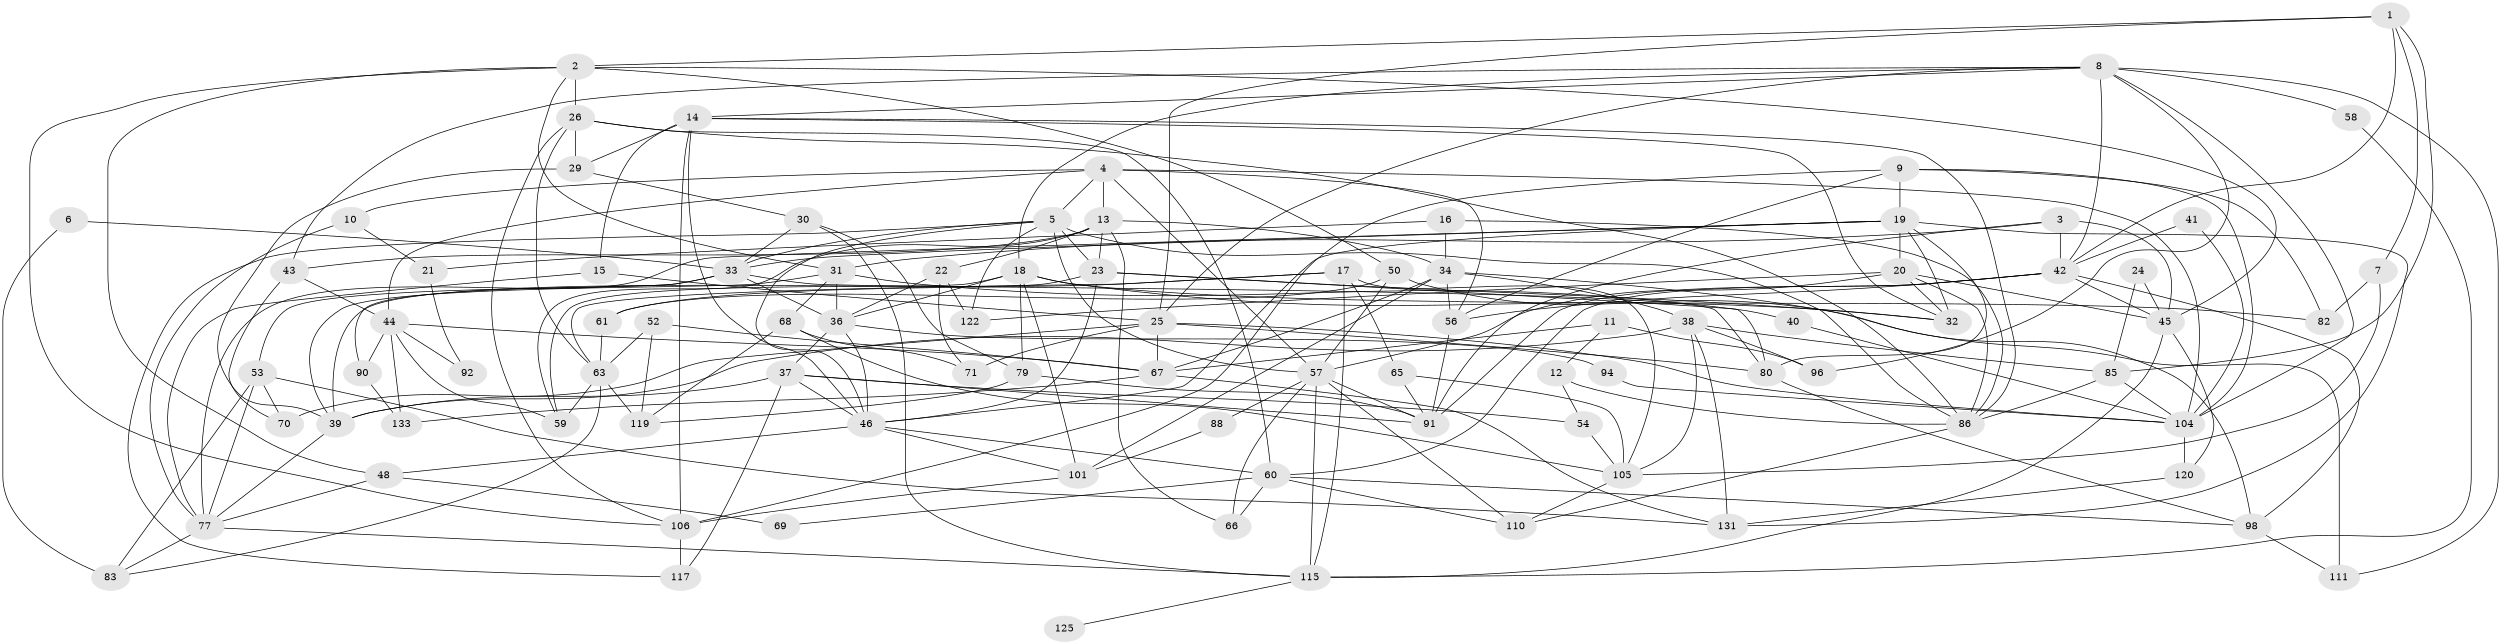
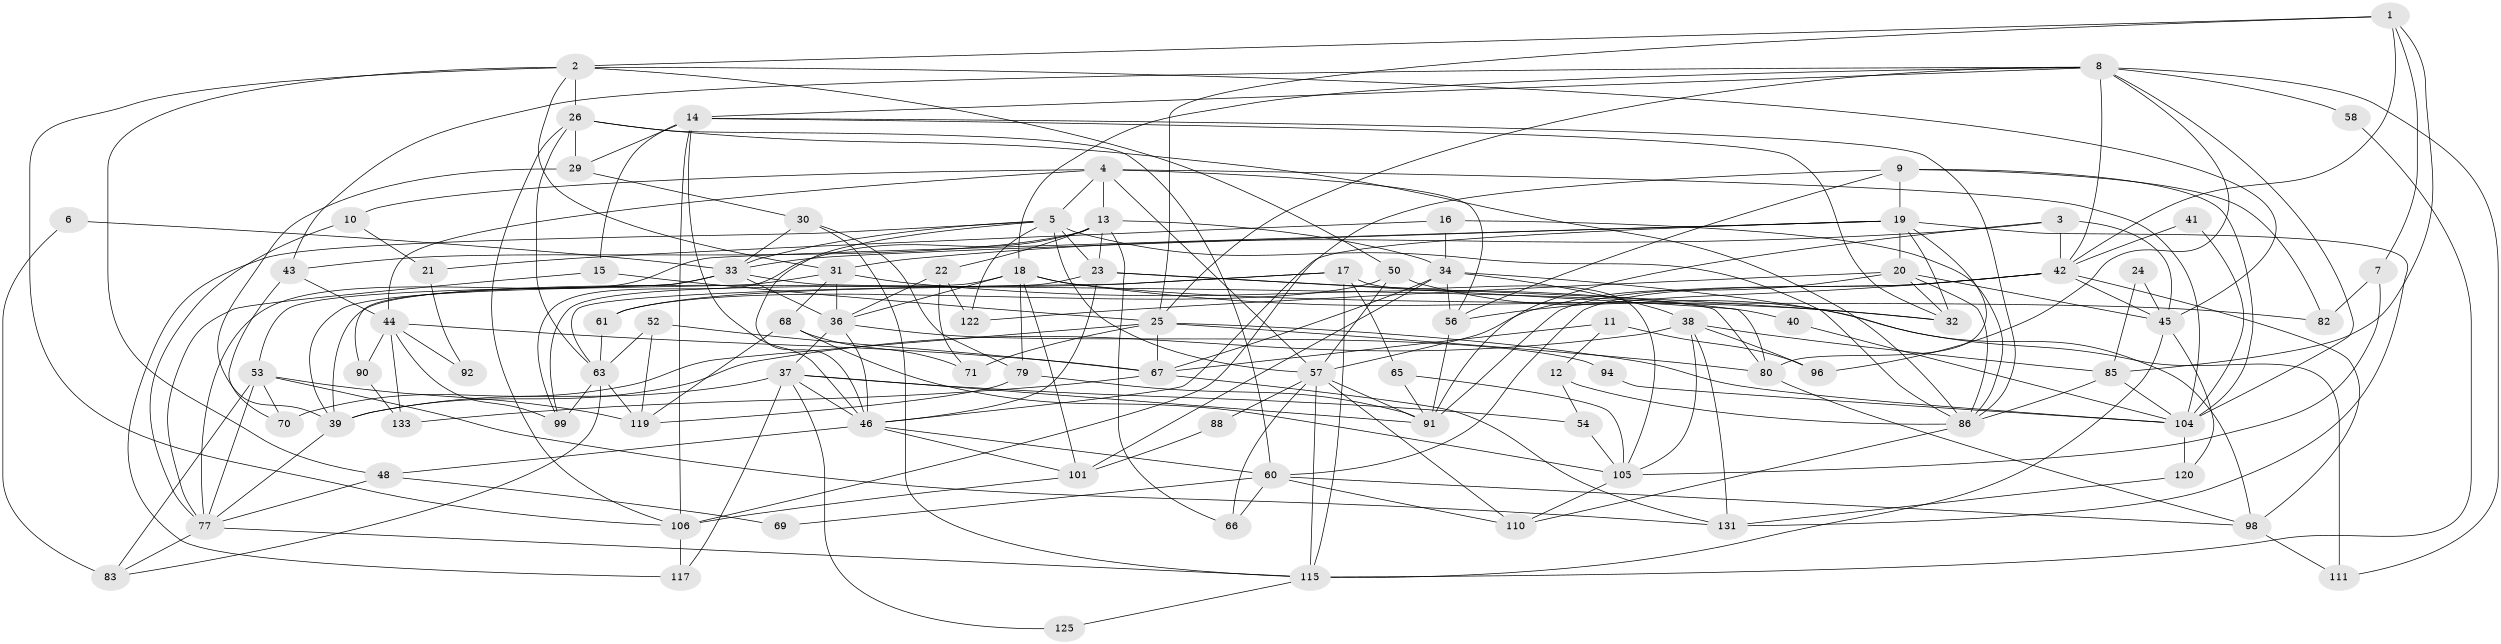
none -> (388, 392)
(561, 424) -> (561, 424)
none -> (848, 579)
